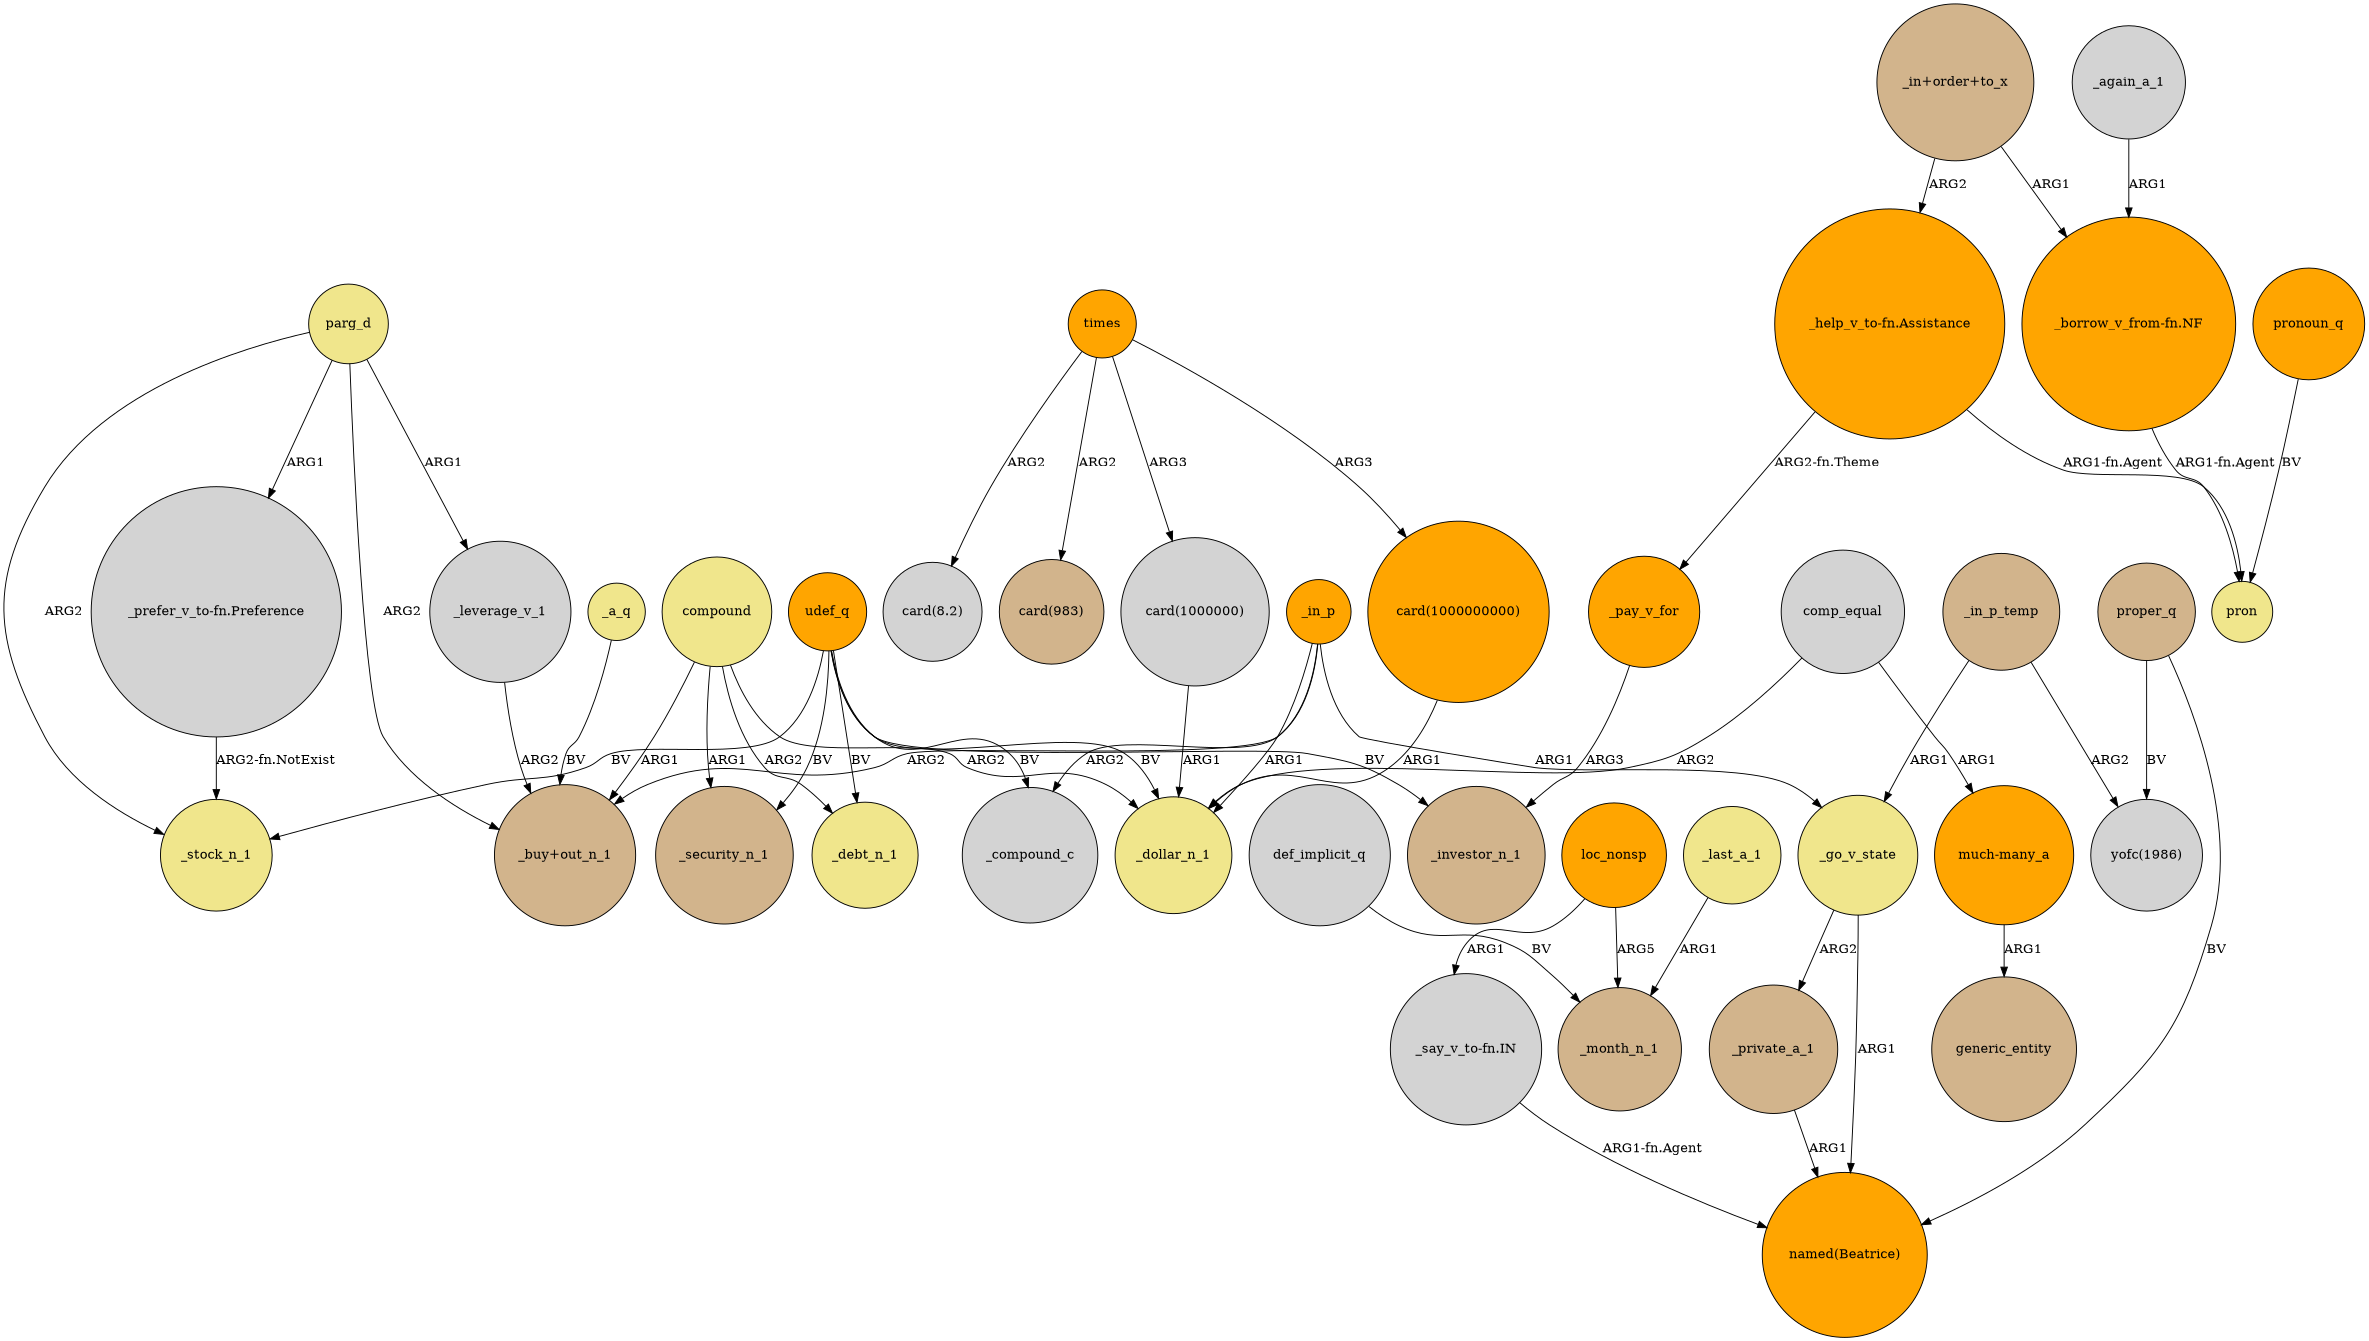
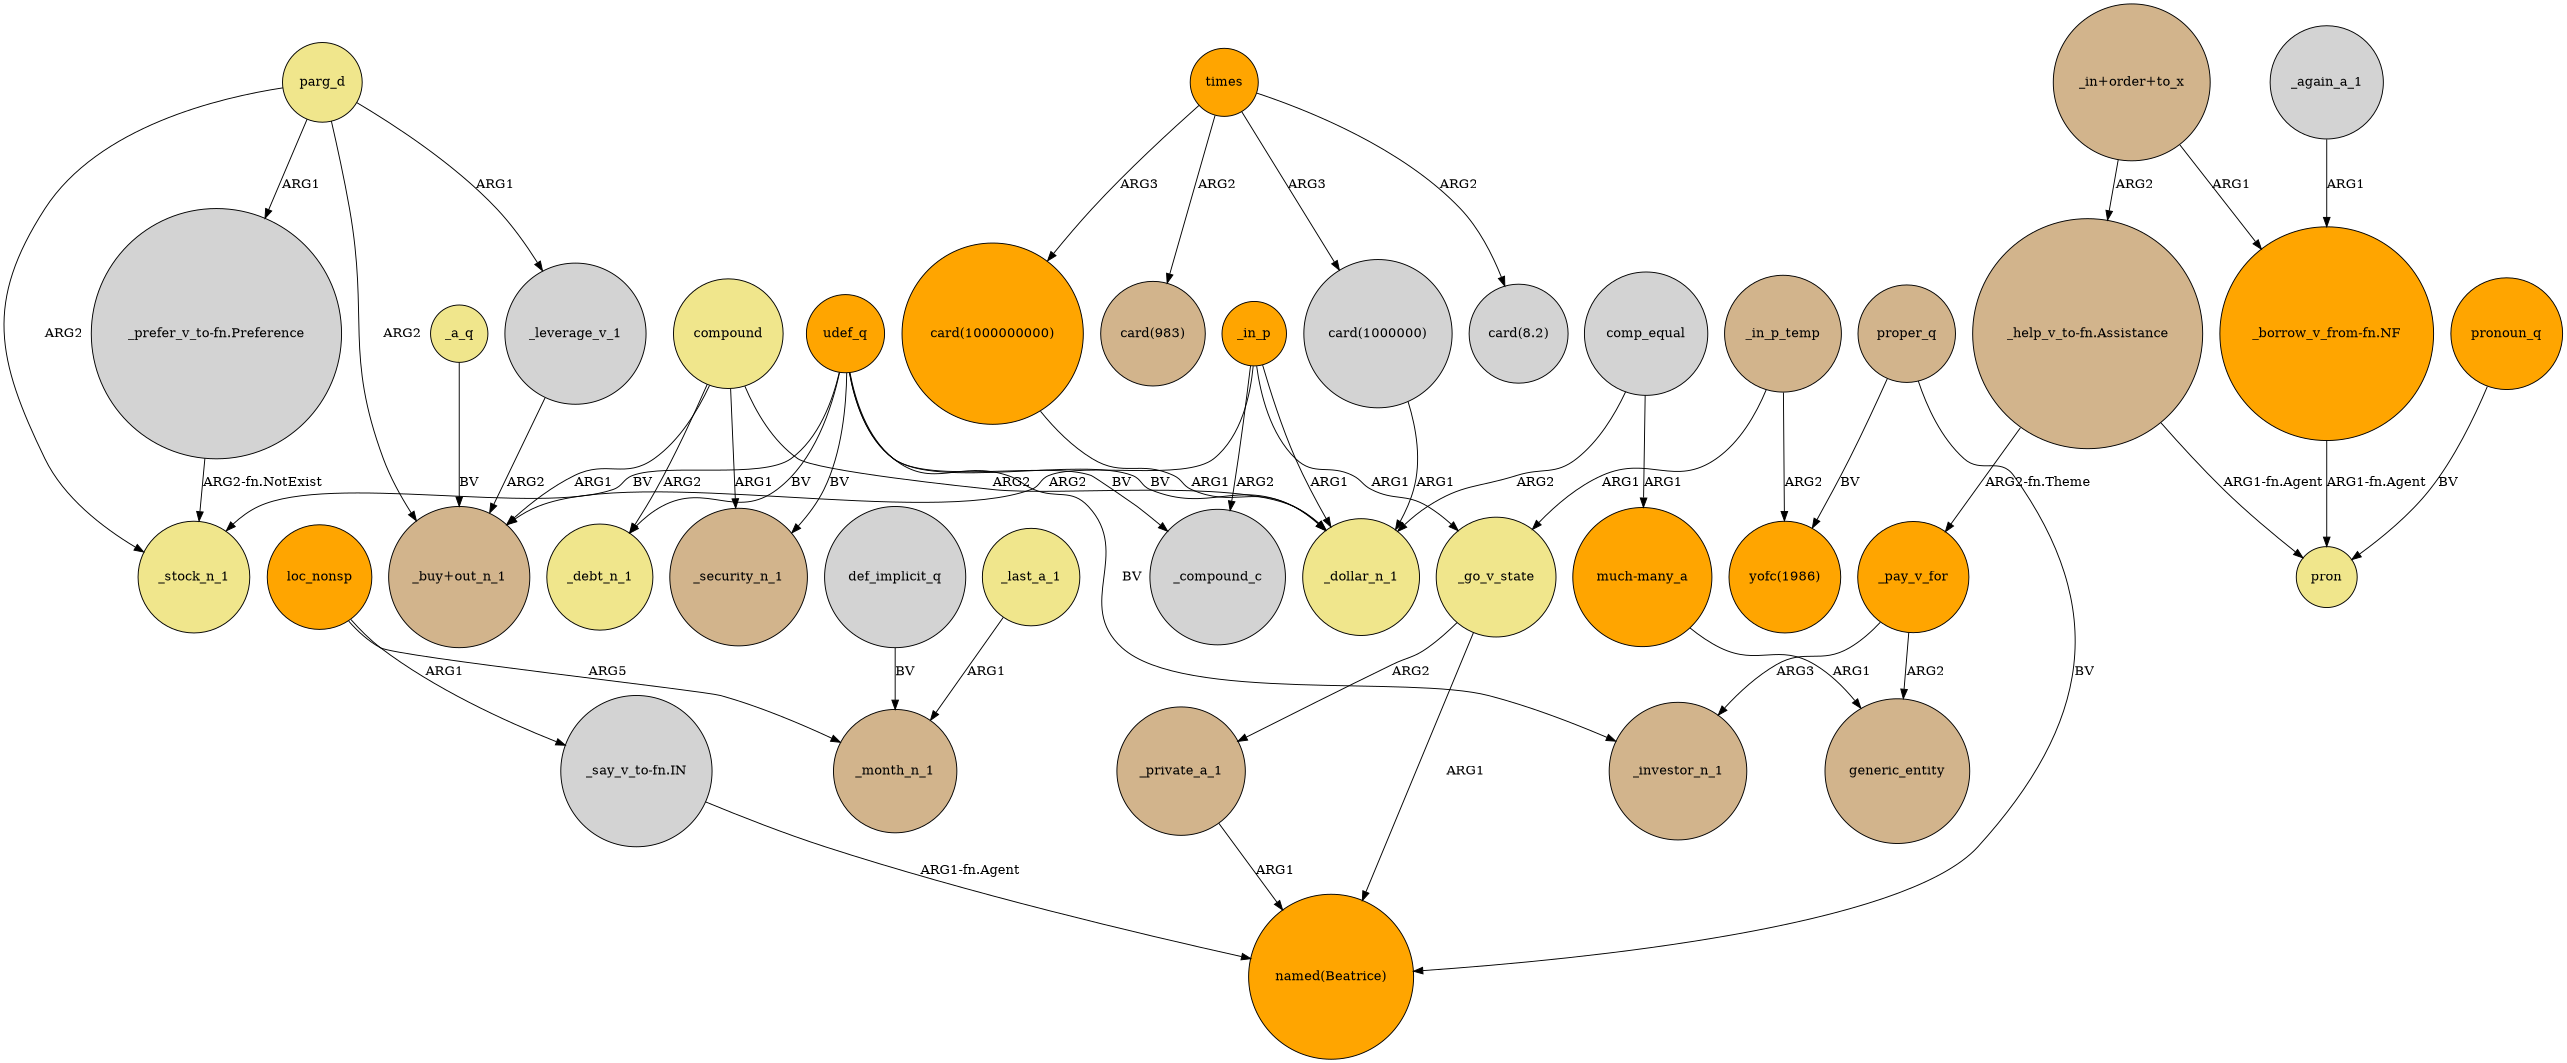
(1890, 324) -> (2088, 334)
none -> (1906, 661)
(2147, 855) -> (1785, 577)
